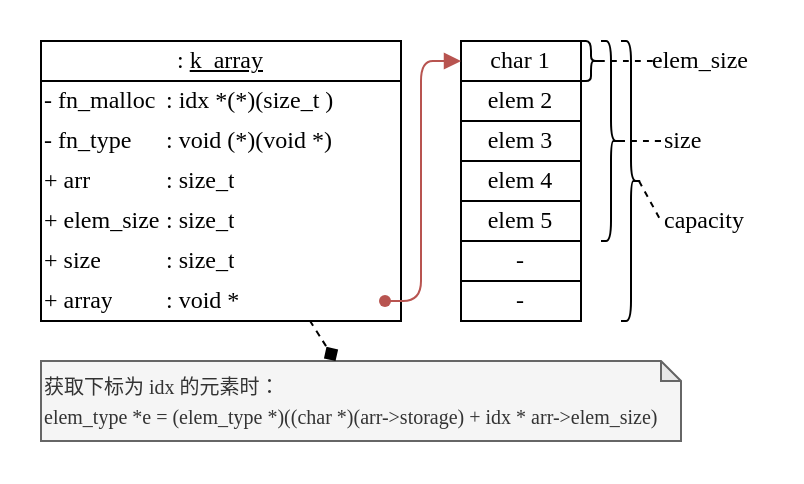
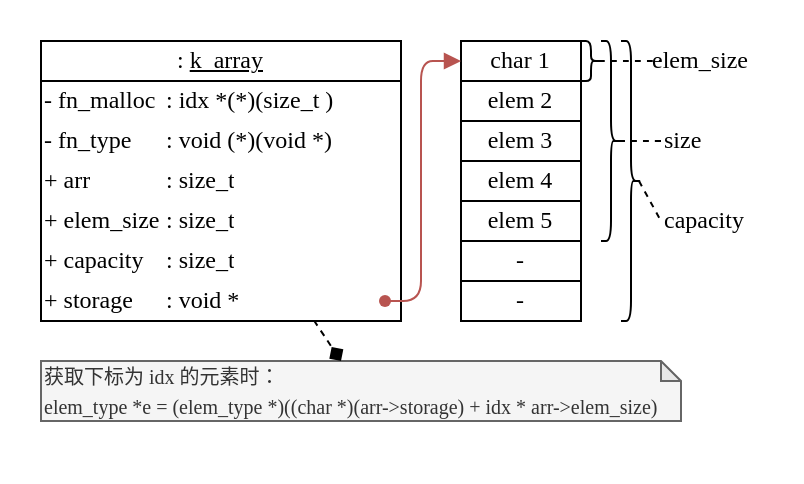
(79, 261) -> (104, 261)
(89, 301) -> (102, 301)
(361, 401) -> (361, 391)
